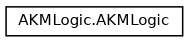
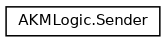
(94, 21) -> (83, 21)
